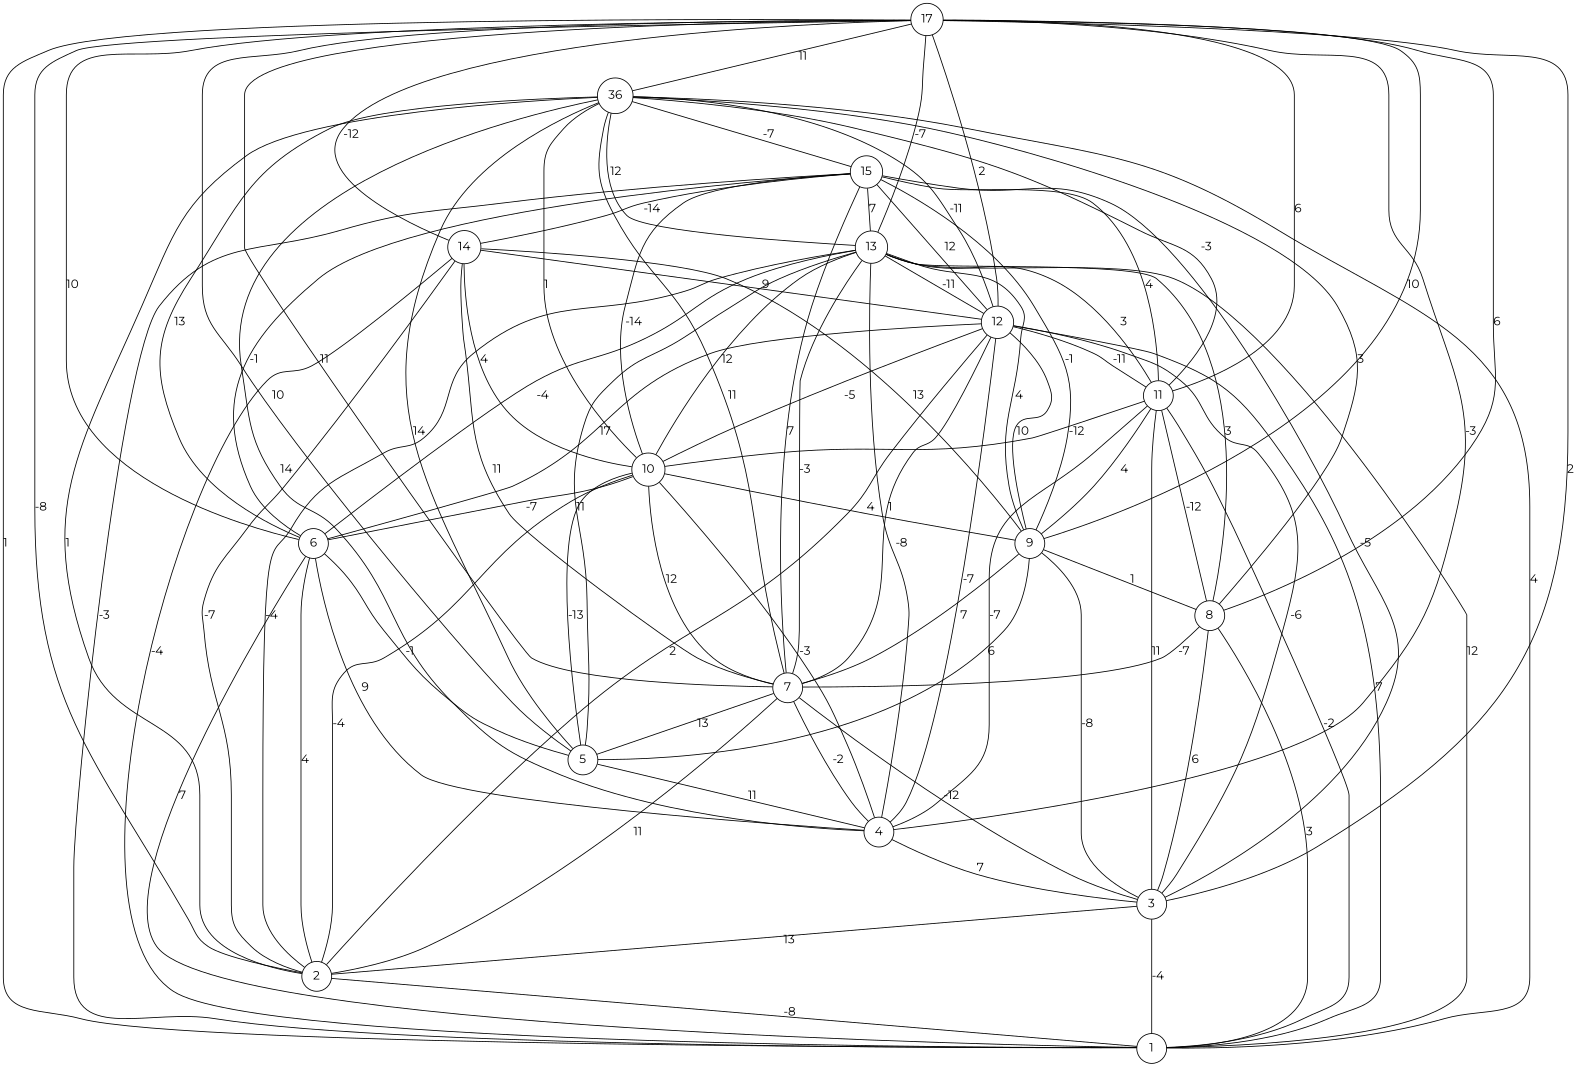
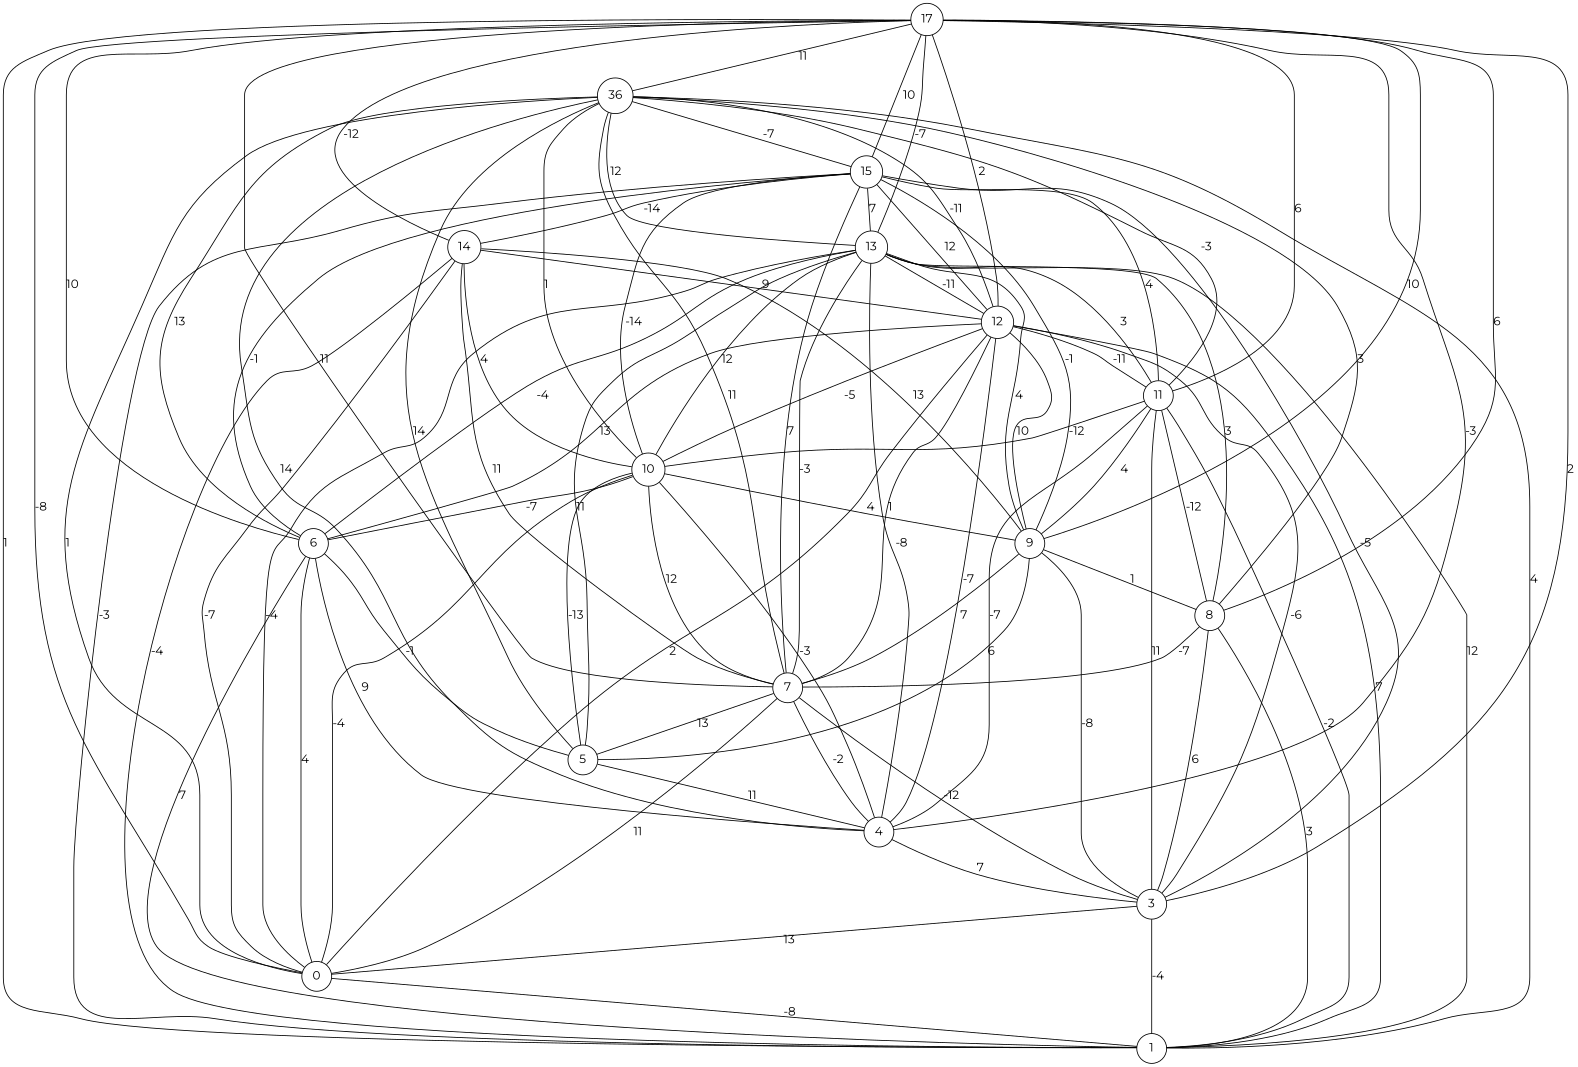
(202, 124) -> (897, 96)
(605, 432) -> (605, 432)
(317, 976) -> (317, 976)
